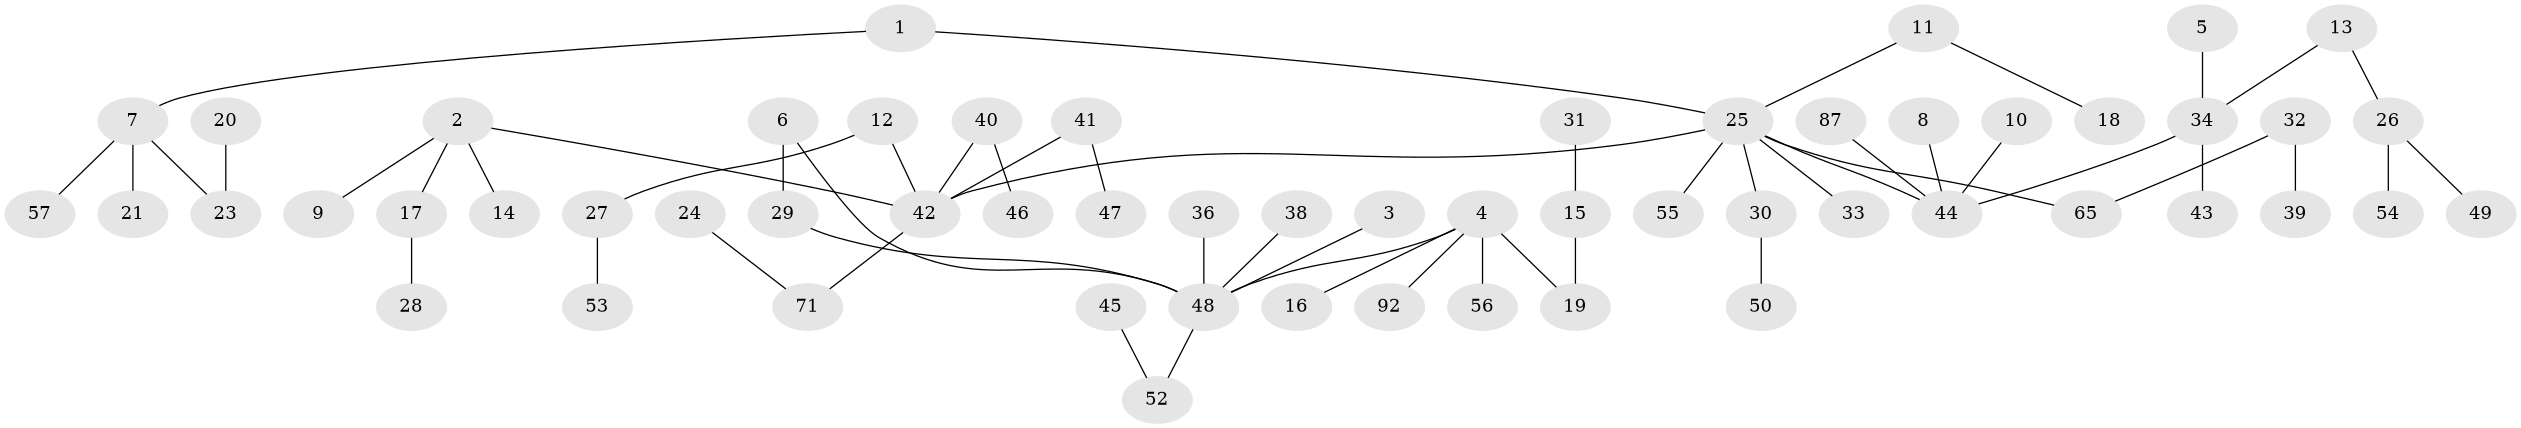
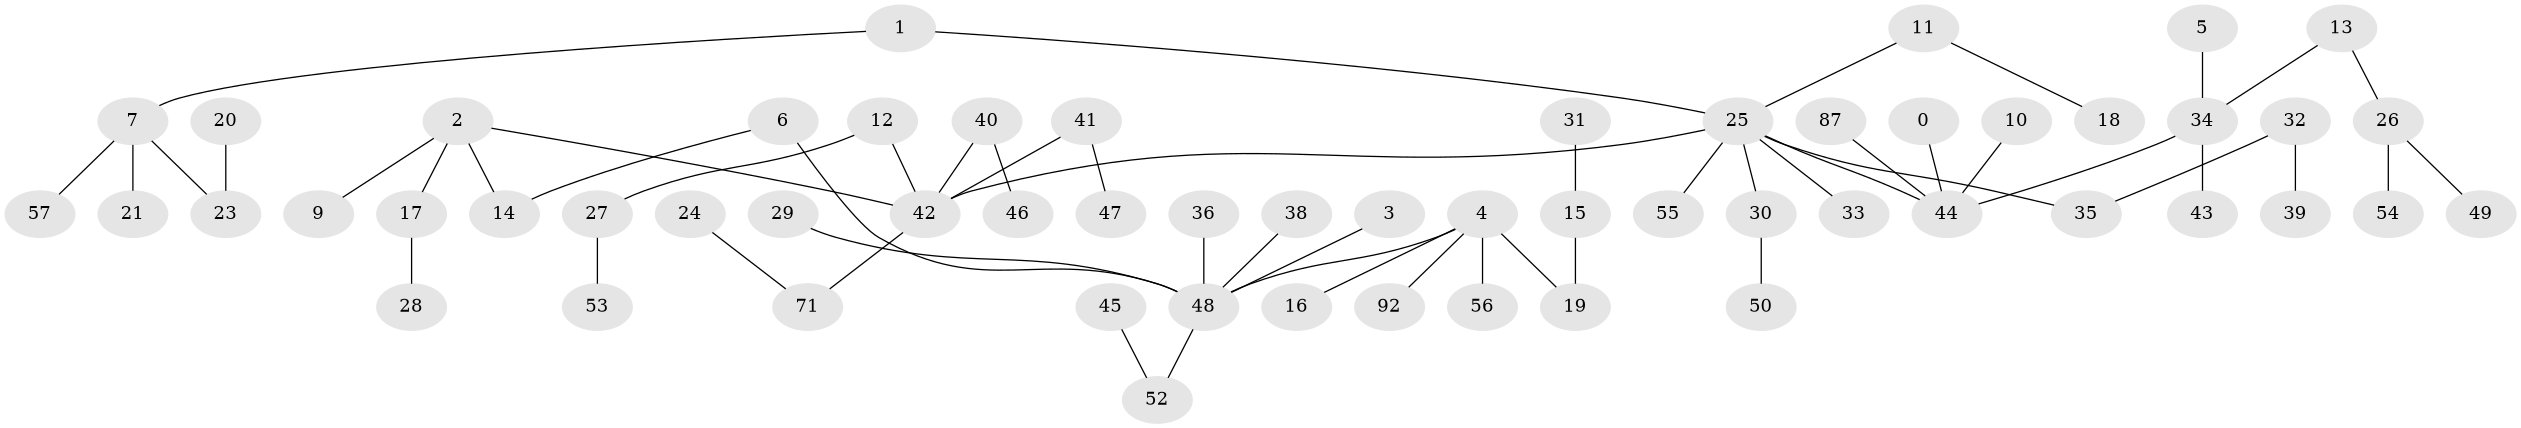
(1924, 121) -> (1924, 121)
(783, 168) -> (634, 163)
(2086, 214) -> (2086, 214)
